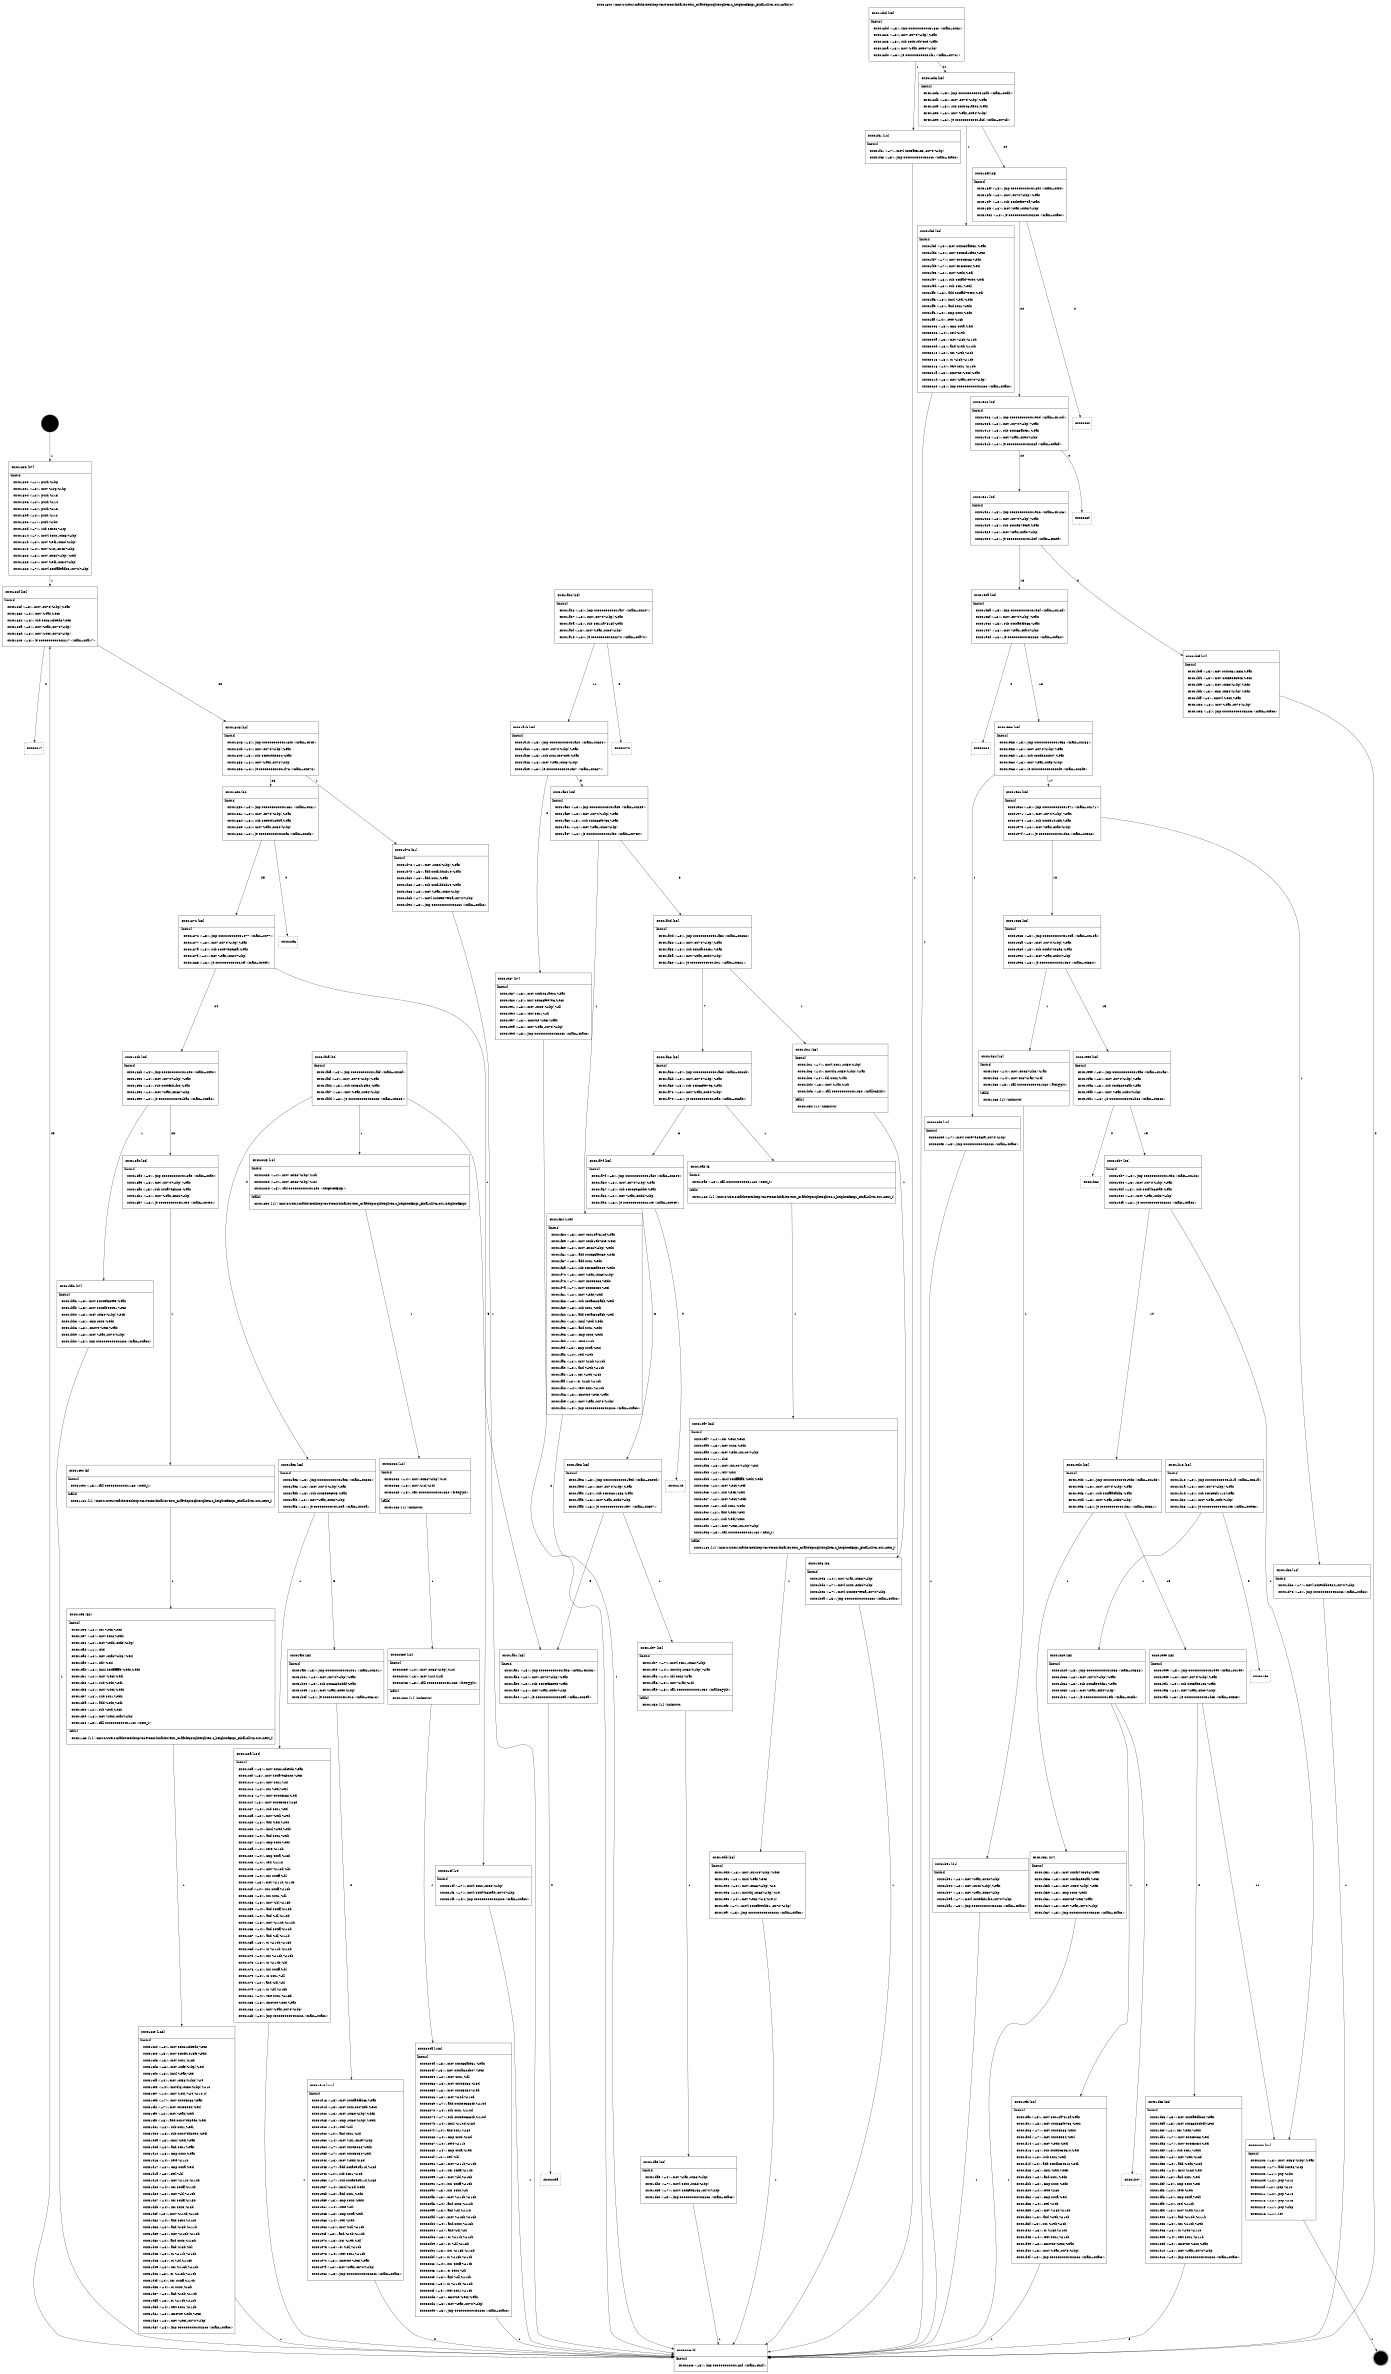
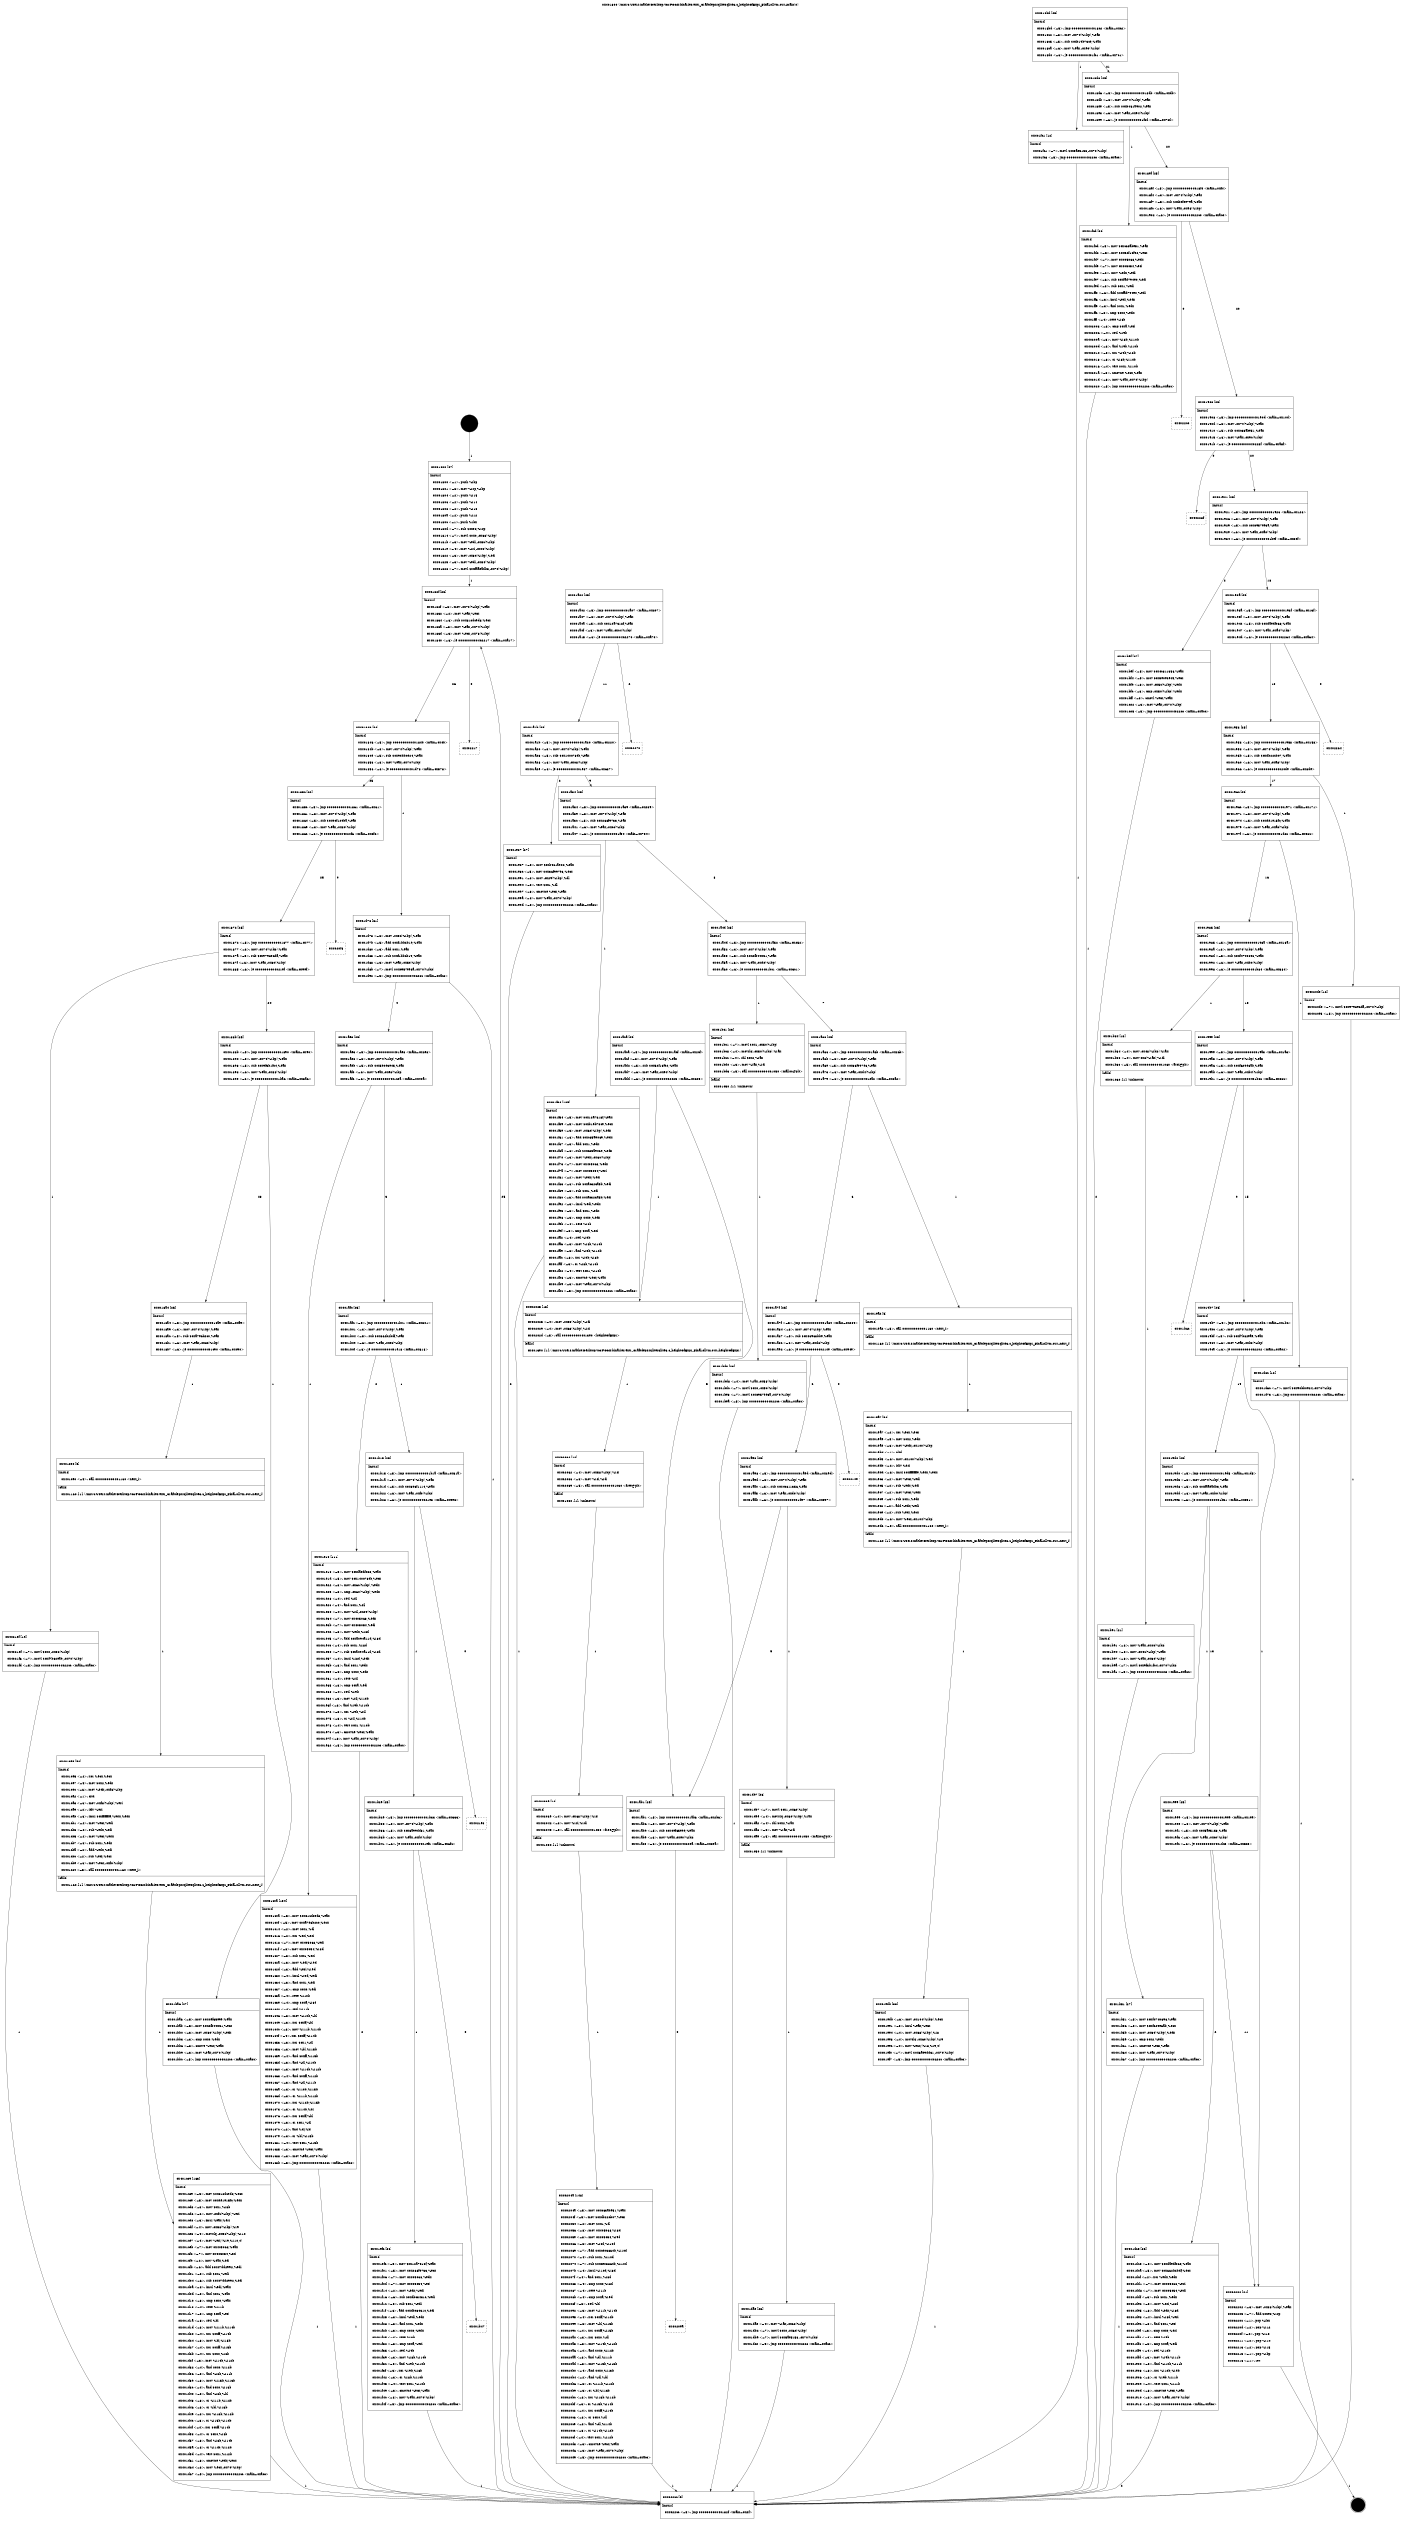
(229, 1268) -> (392, 1006)
none -> (399, 1403)
